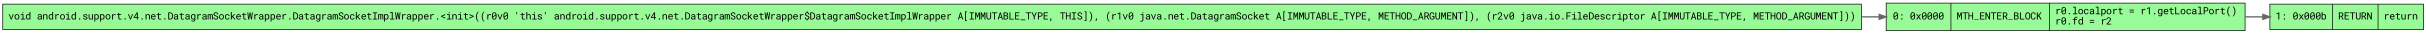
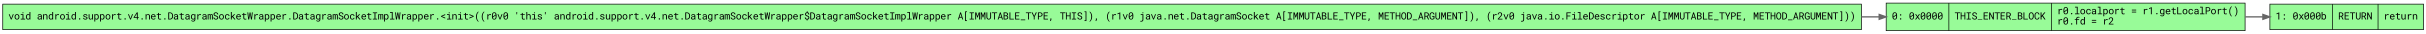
(1999, 17) -> (2000, 17)
